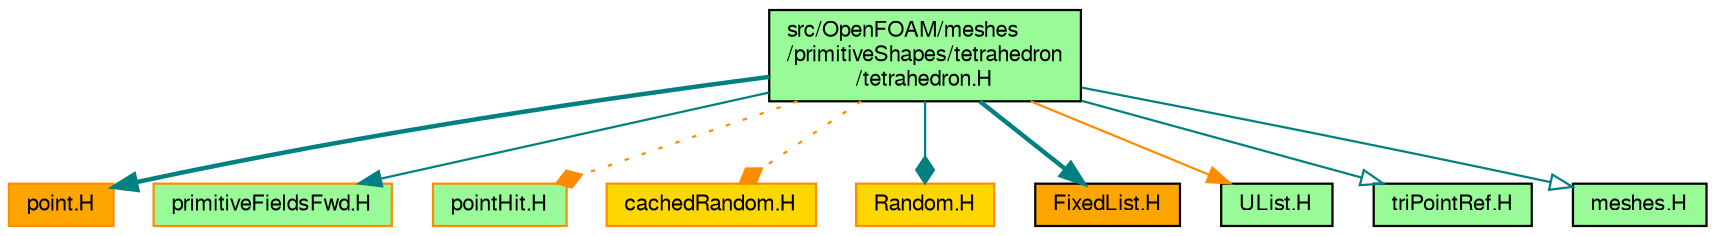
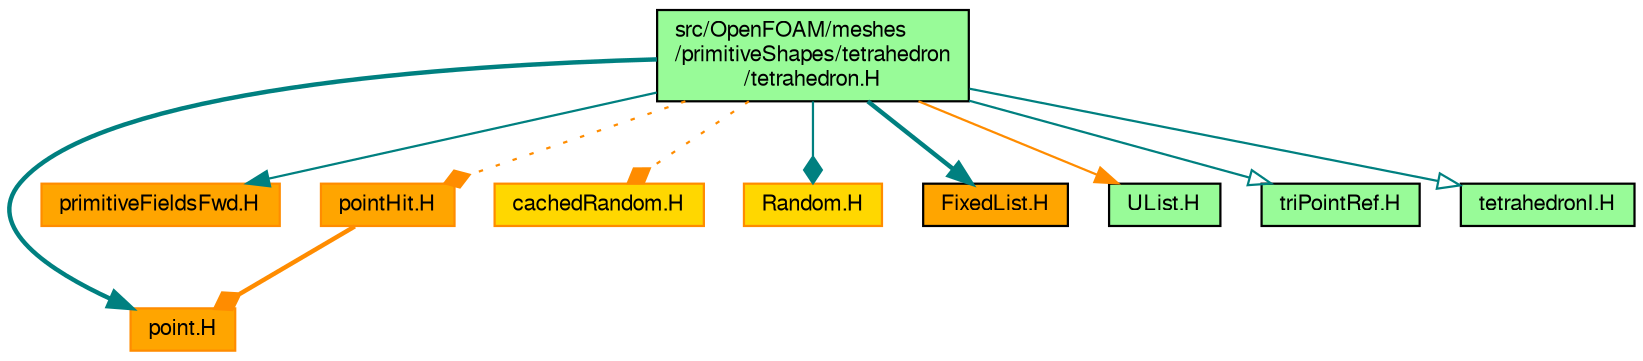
(273, 205) -> (161, 205)
(500, 205) -> (388, 205)
(1640, 205) -> (1548, 205)
none -> (297, 260)
